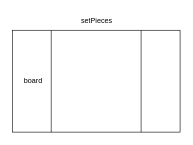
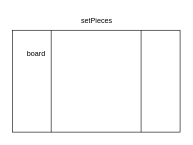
(33, 81) -> (36, 54)
